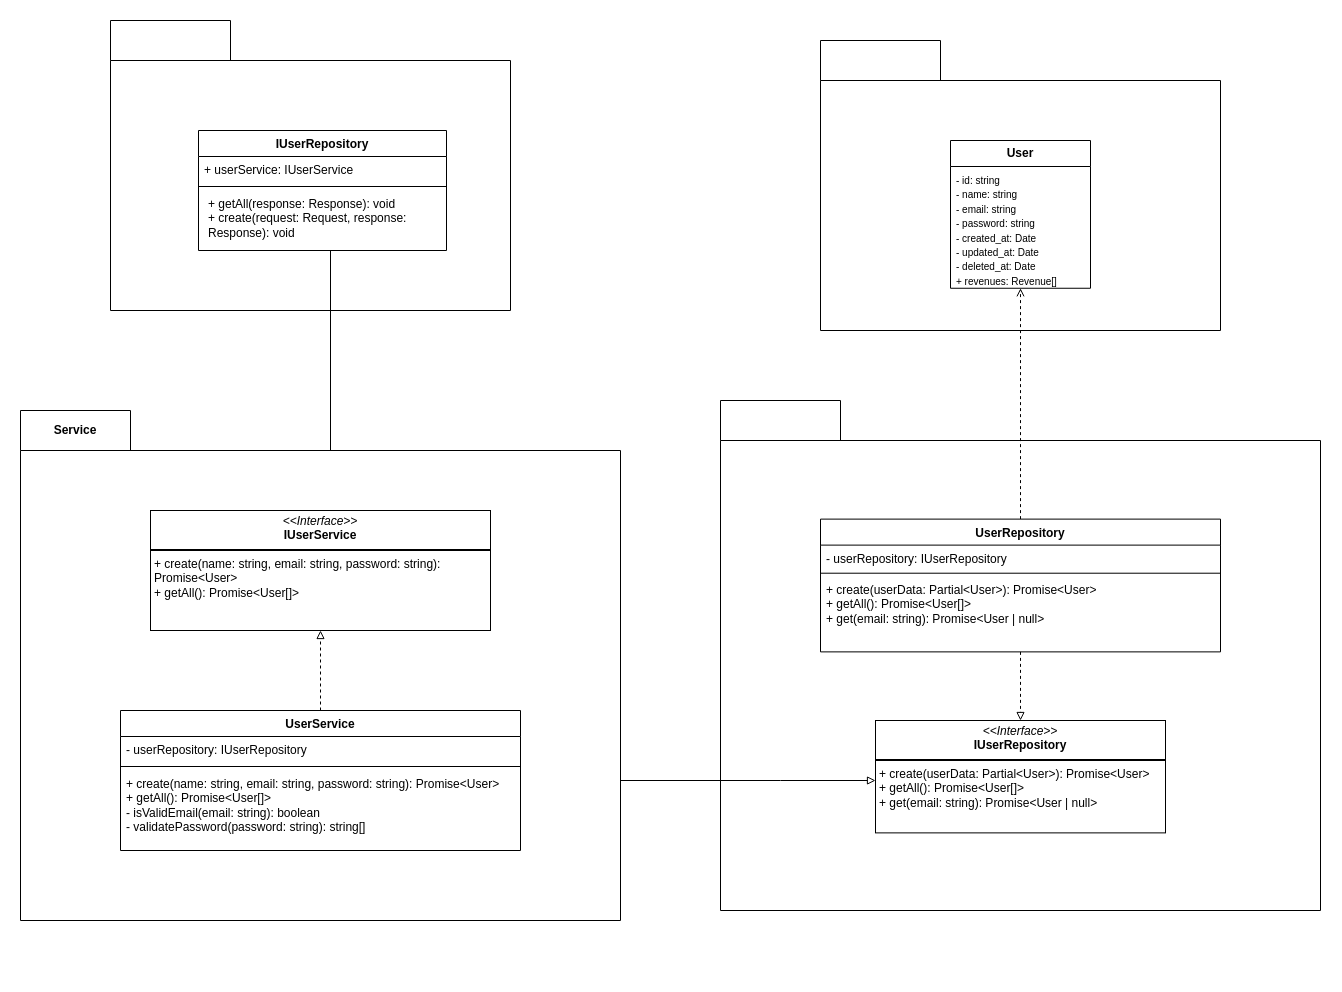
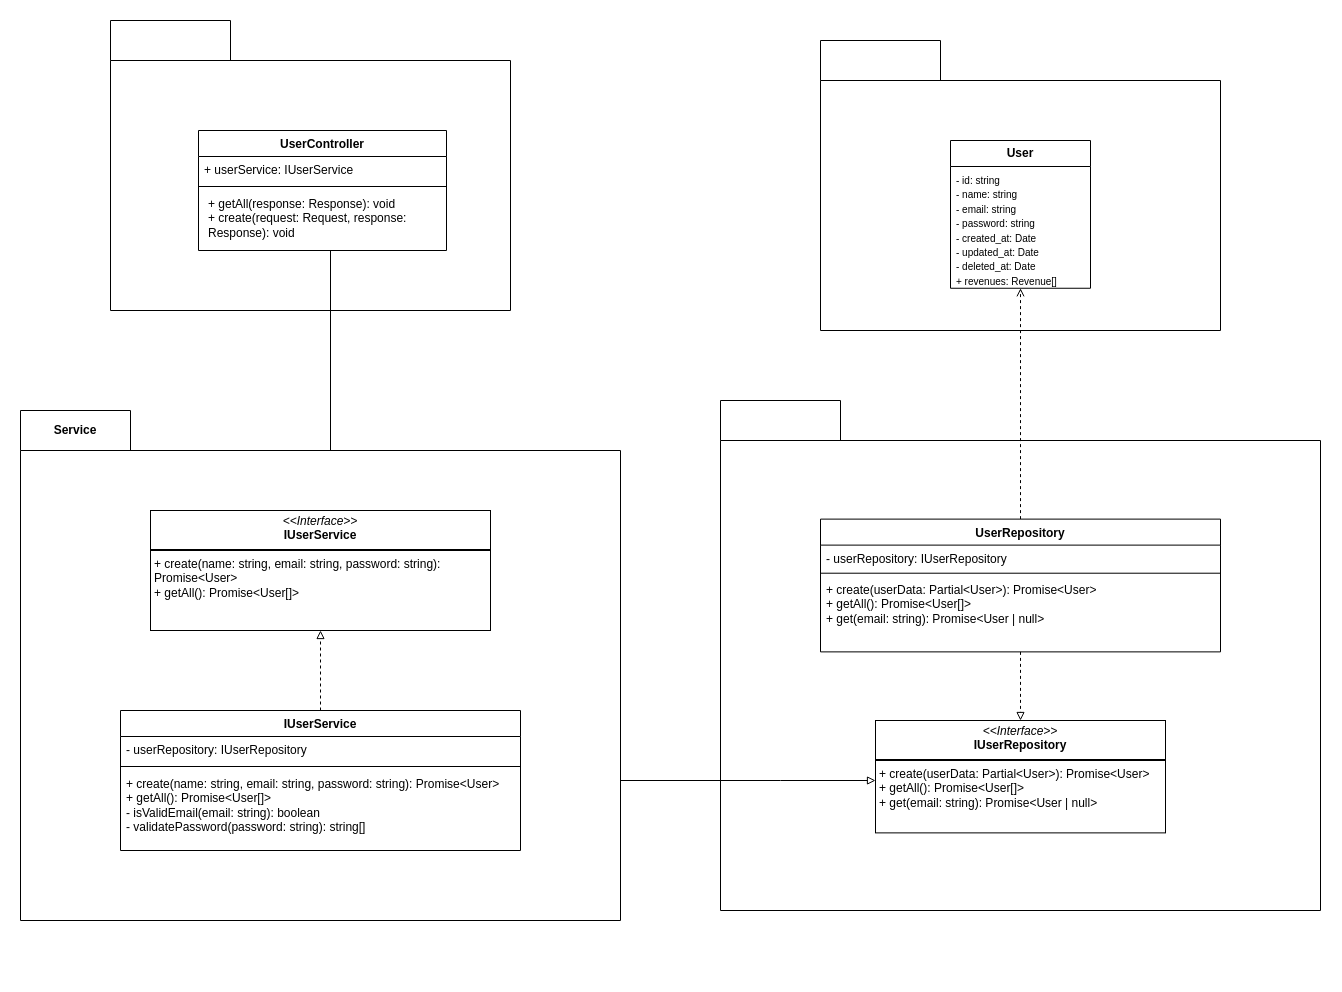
(323, 145) -> (323, 145)
(321, 725) -> (321, 725)
